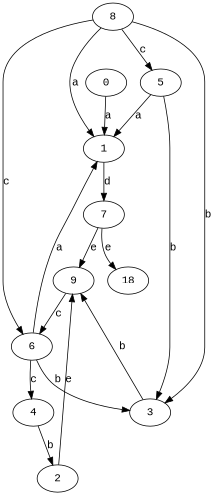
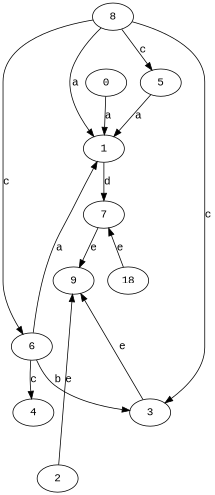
(208, 215) -> (208, 215)
(170, 245) -> none
(103, 247) -> (117, 251)
(55, 310) -> none
(122, 347) -> (122, 347)
(44, 442) -> none
